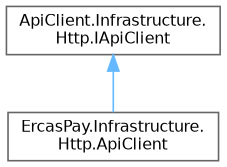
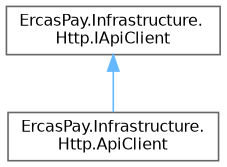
(113, 31) -> (113, 31)
